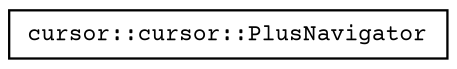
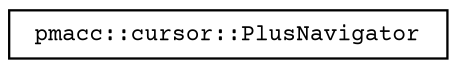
(228, 34) -> (228, 34)
